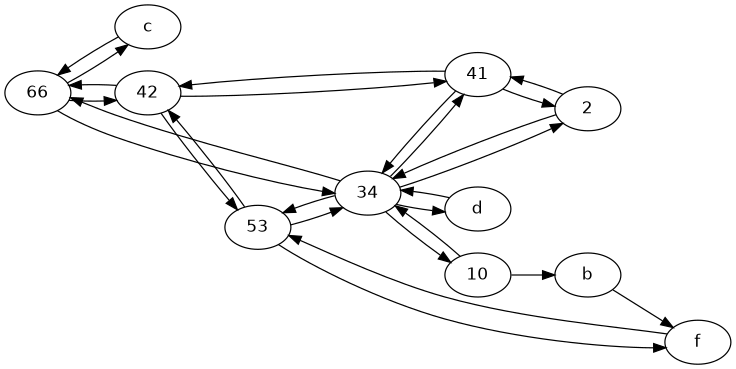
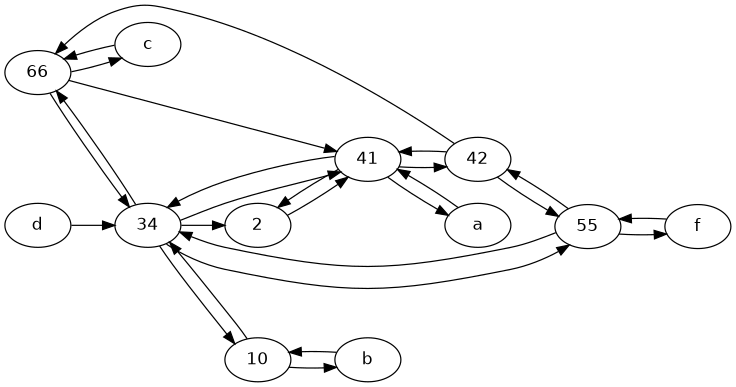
(87, 101) -> (197, 114)
(480, 142) -> none
(414, 208) -> none
none -> (478, 225)
(258, 227) -> (588, 227)
(638, 305) -> (319, 352)
